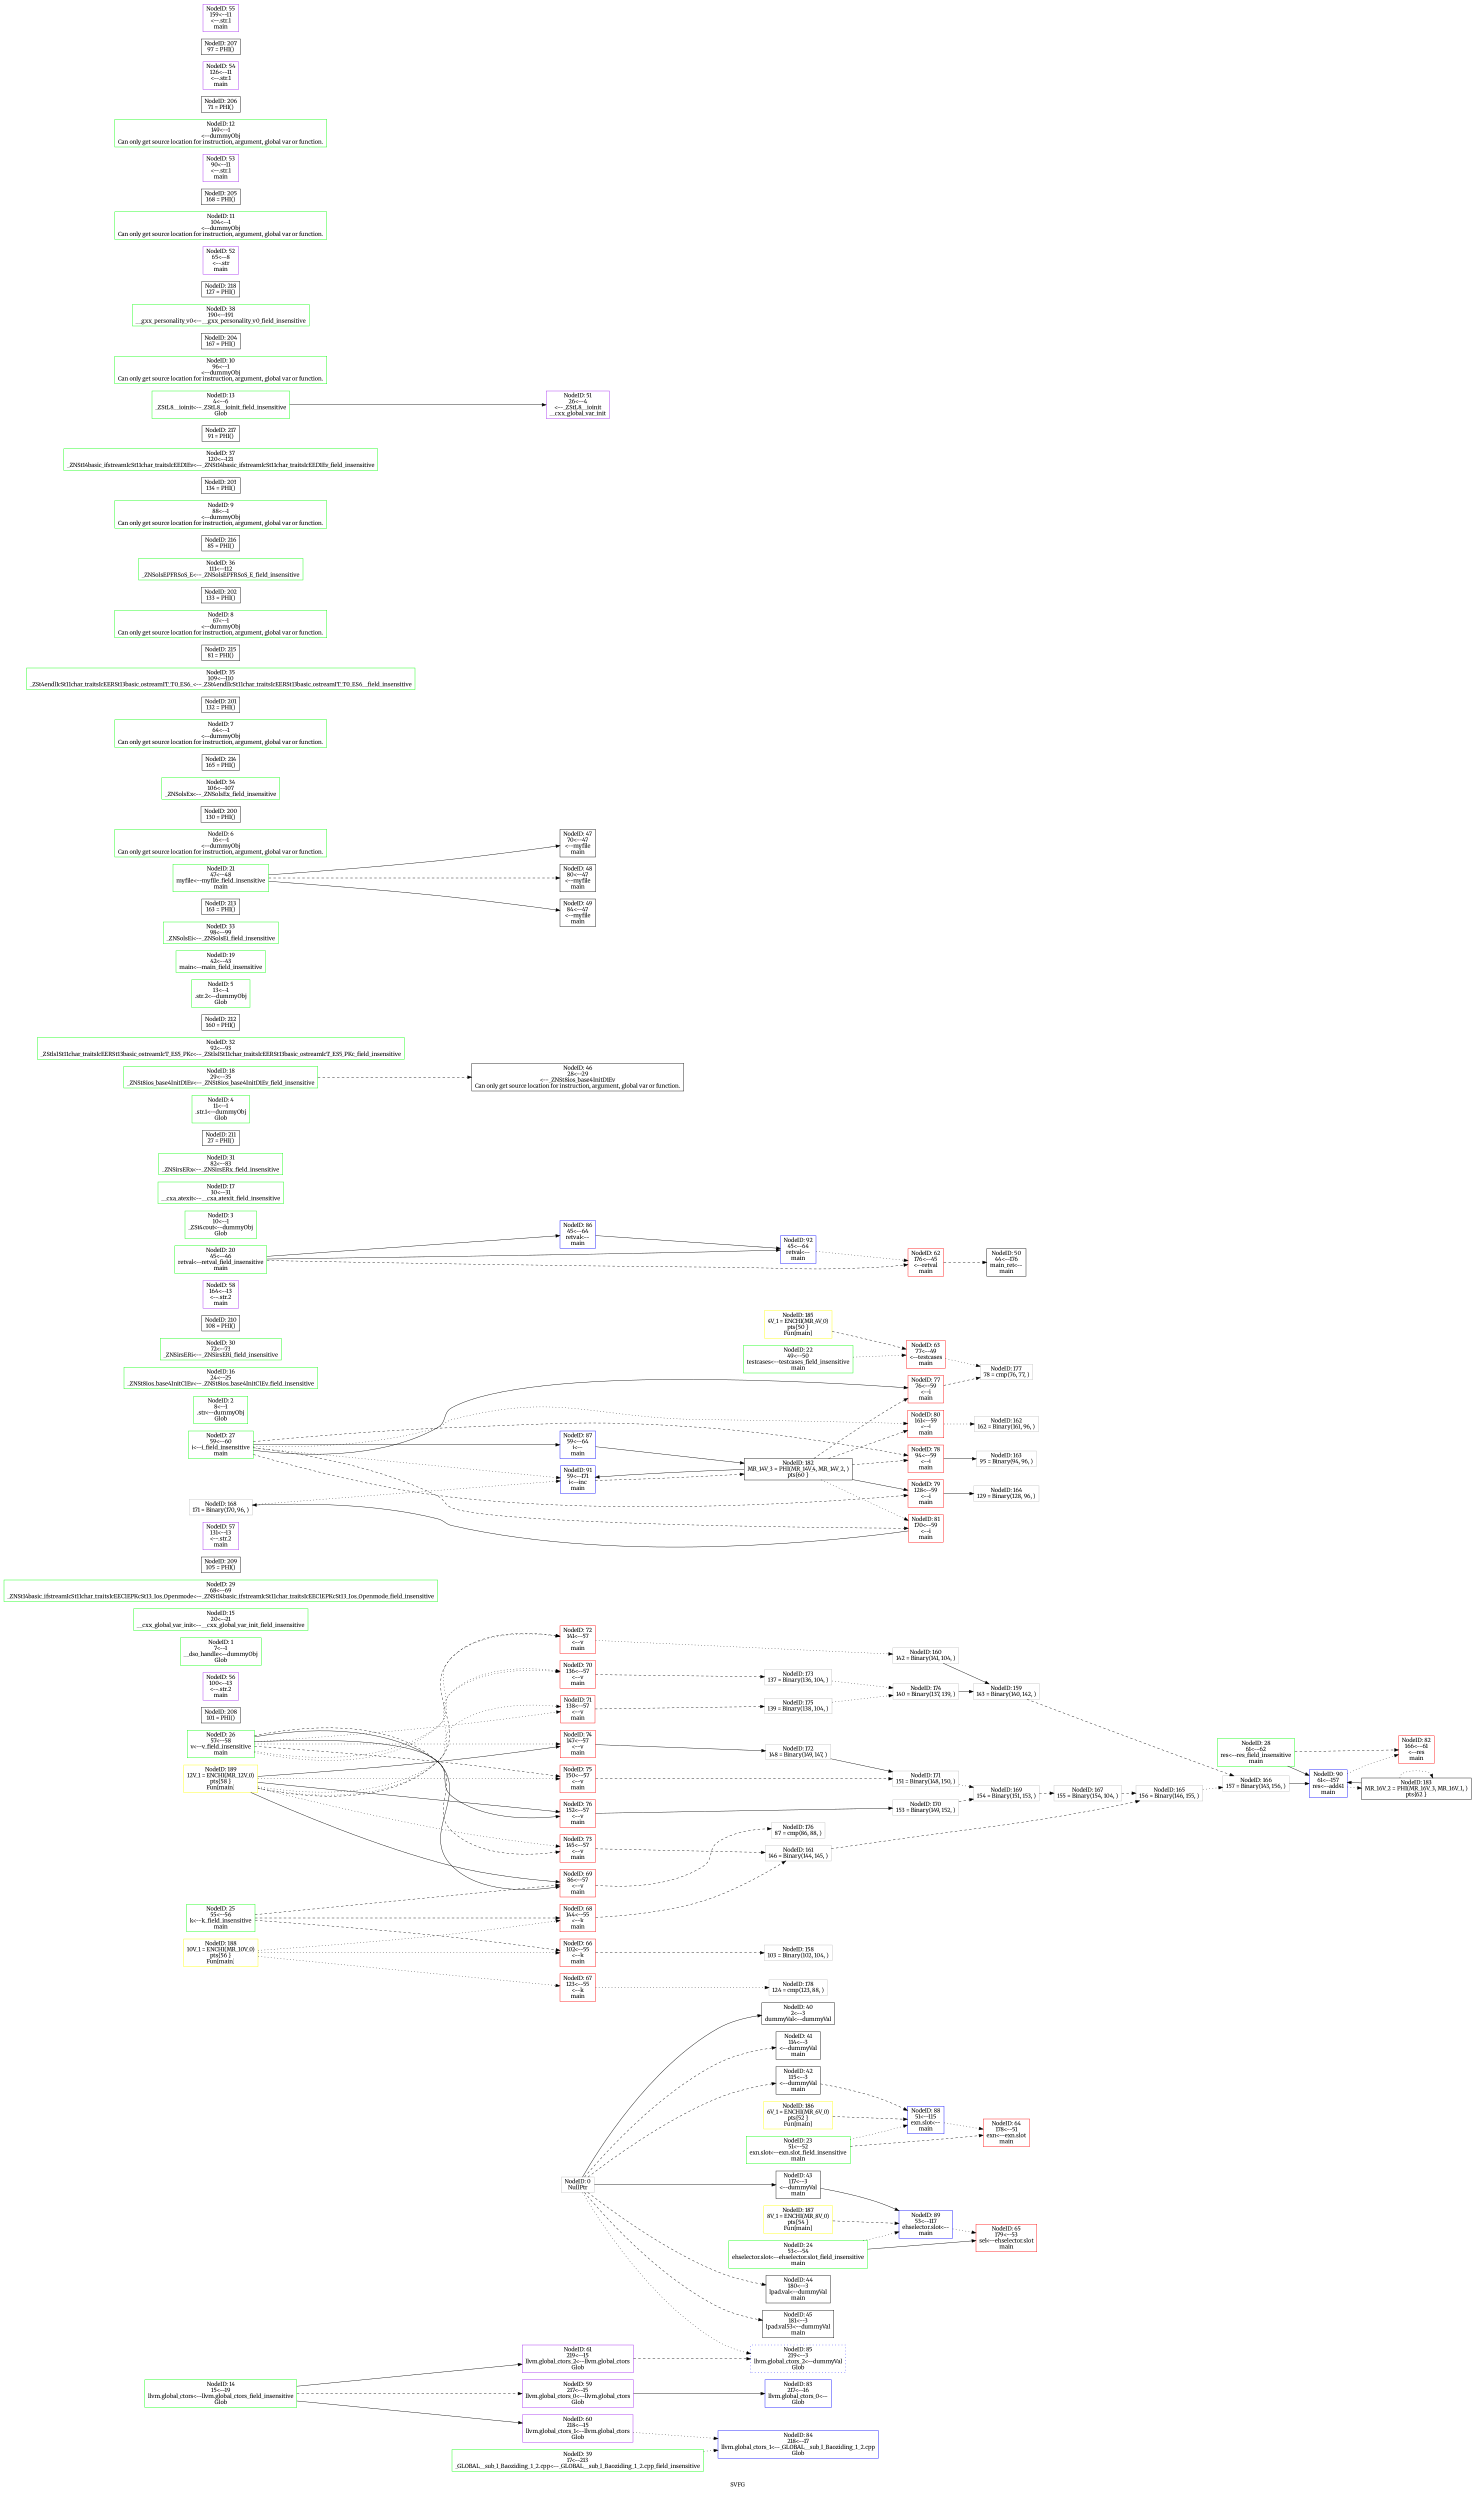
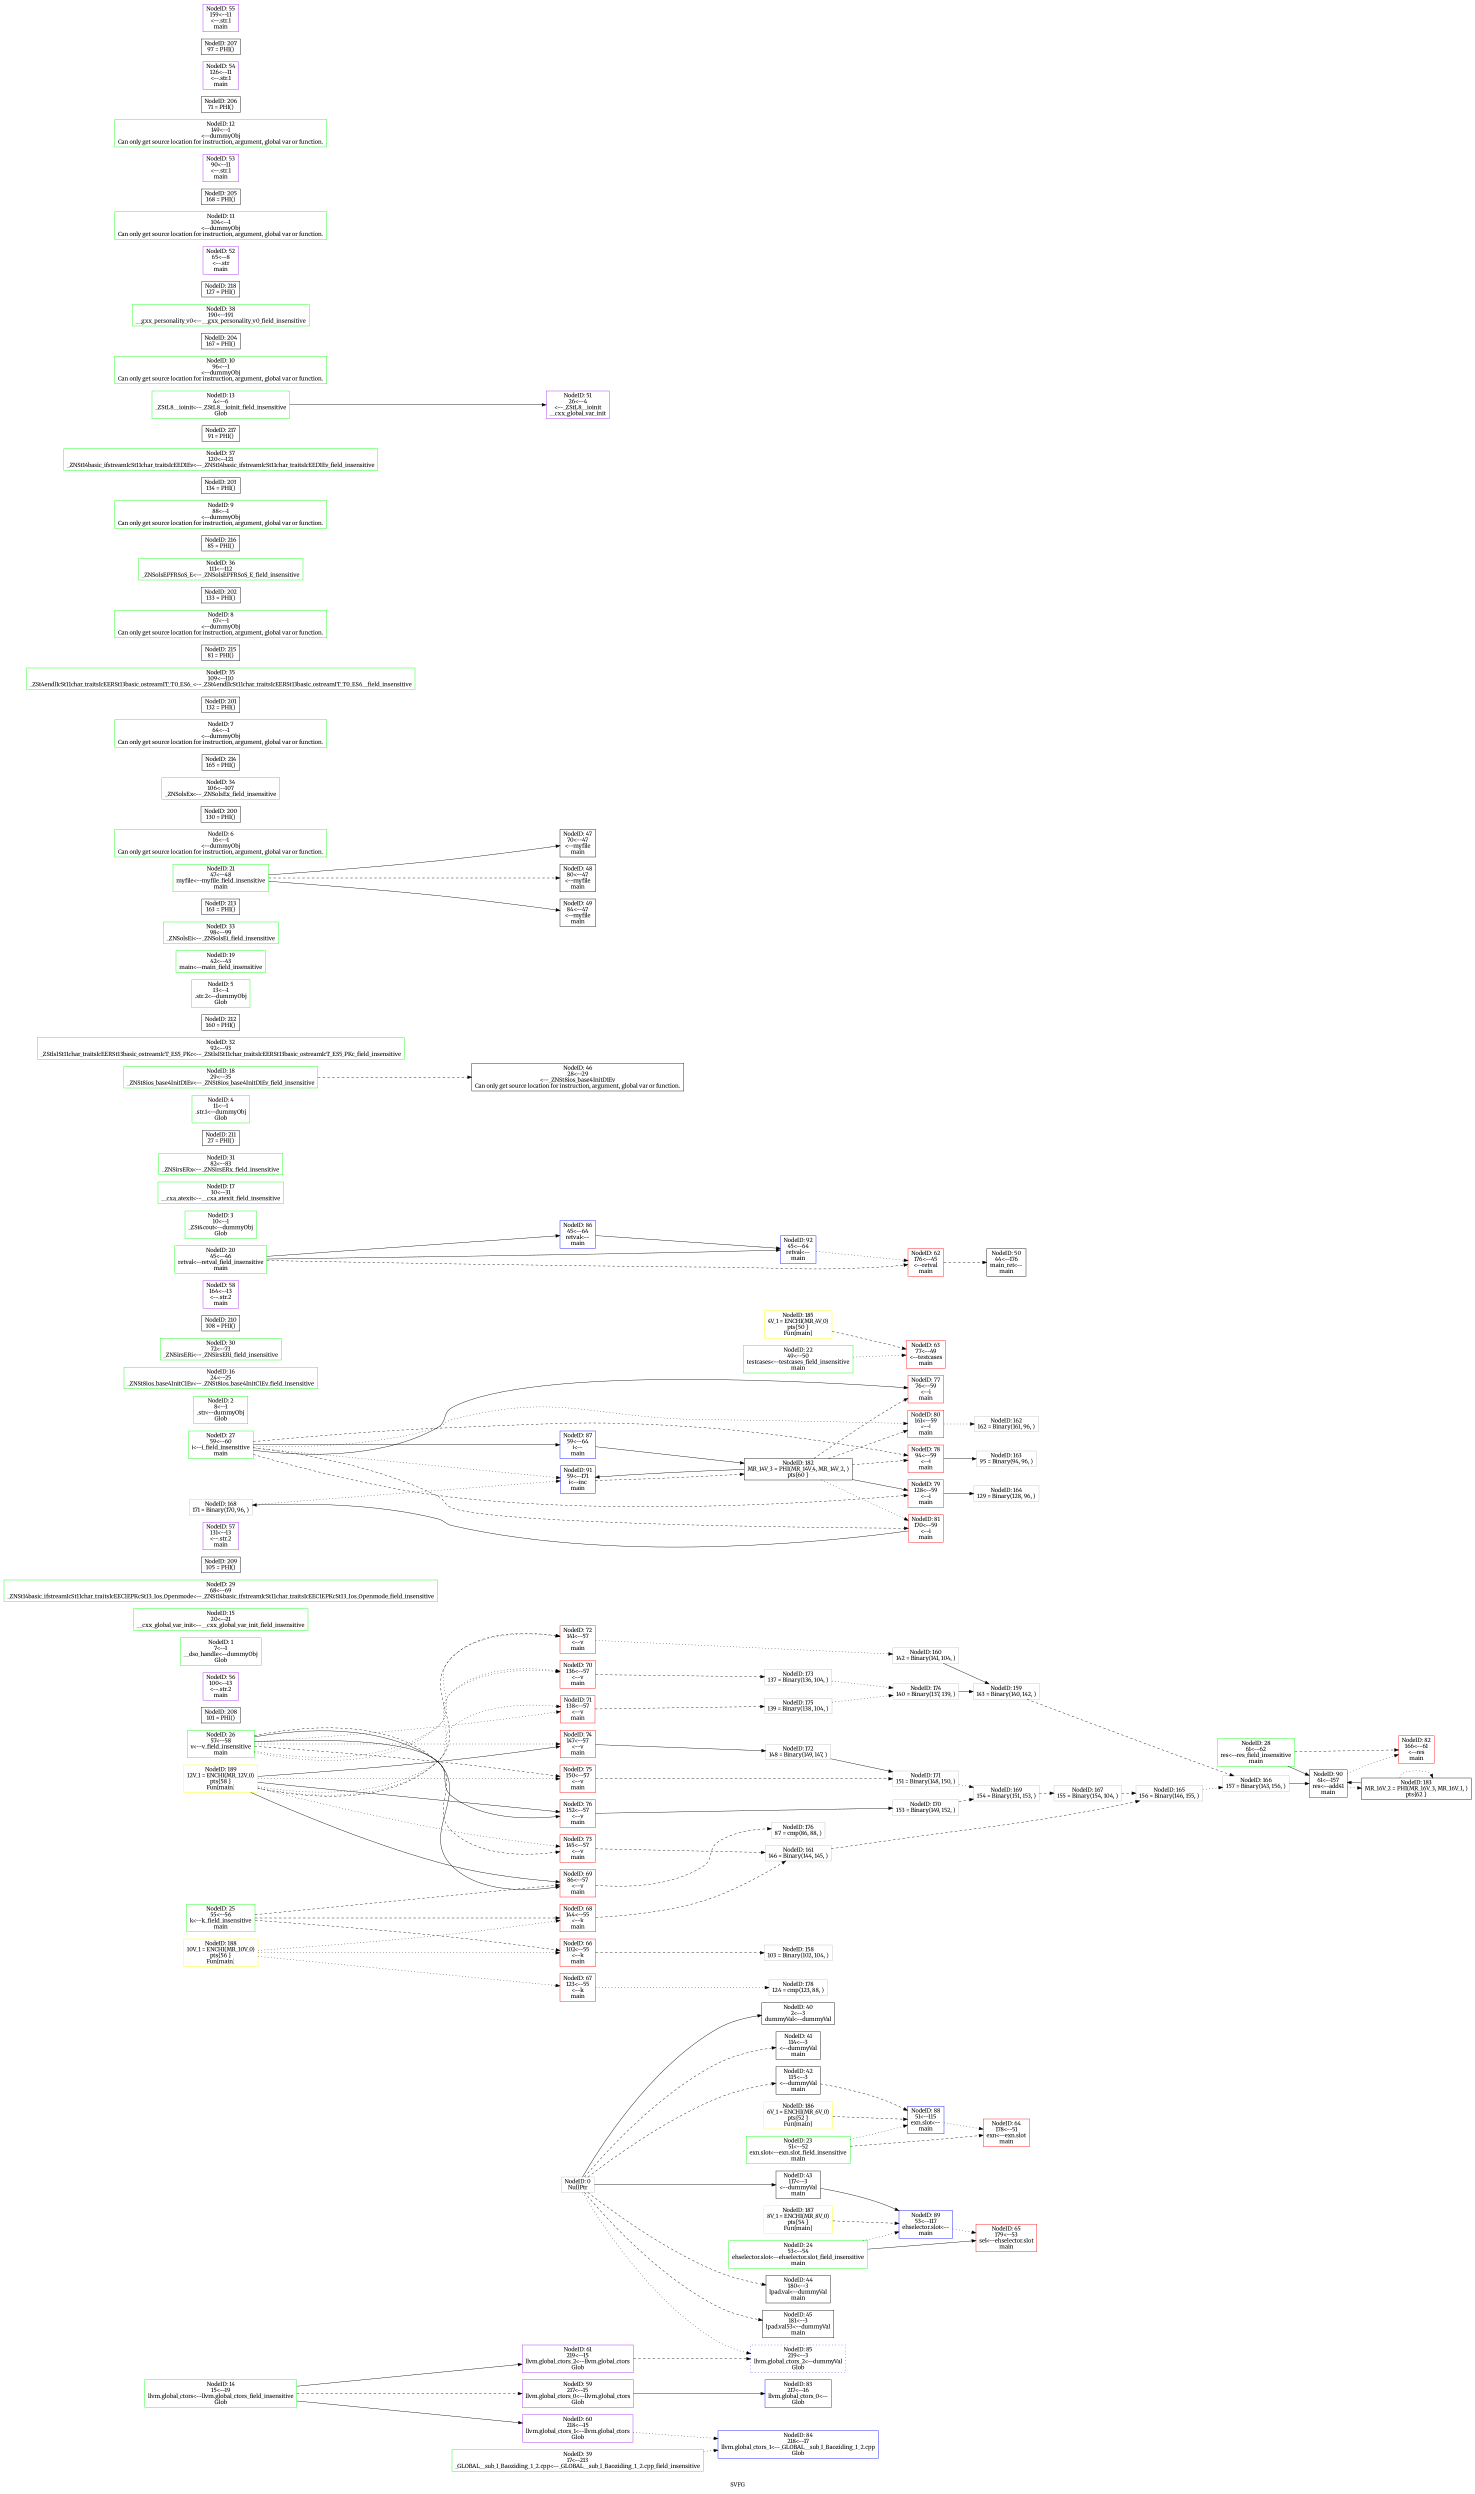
(1006, 1372) -> none
